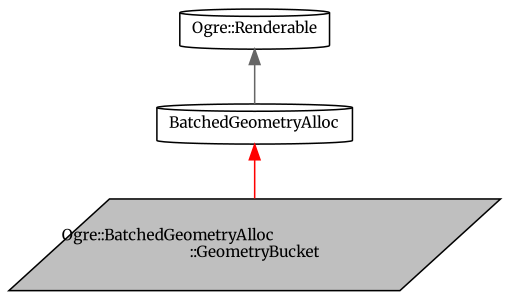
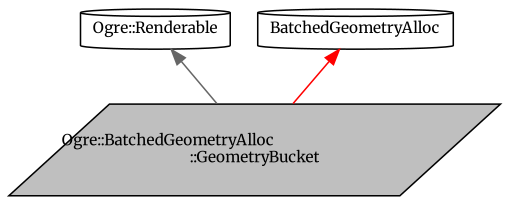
(255, 84) -> (199, 83)
